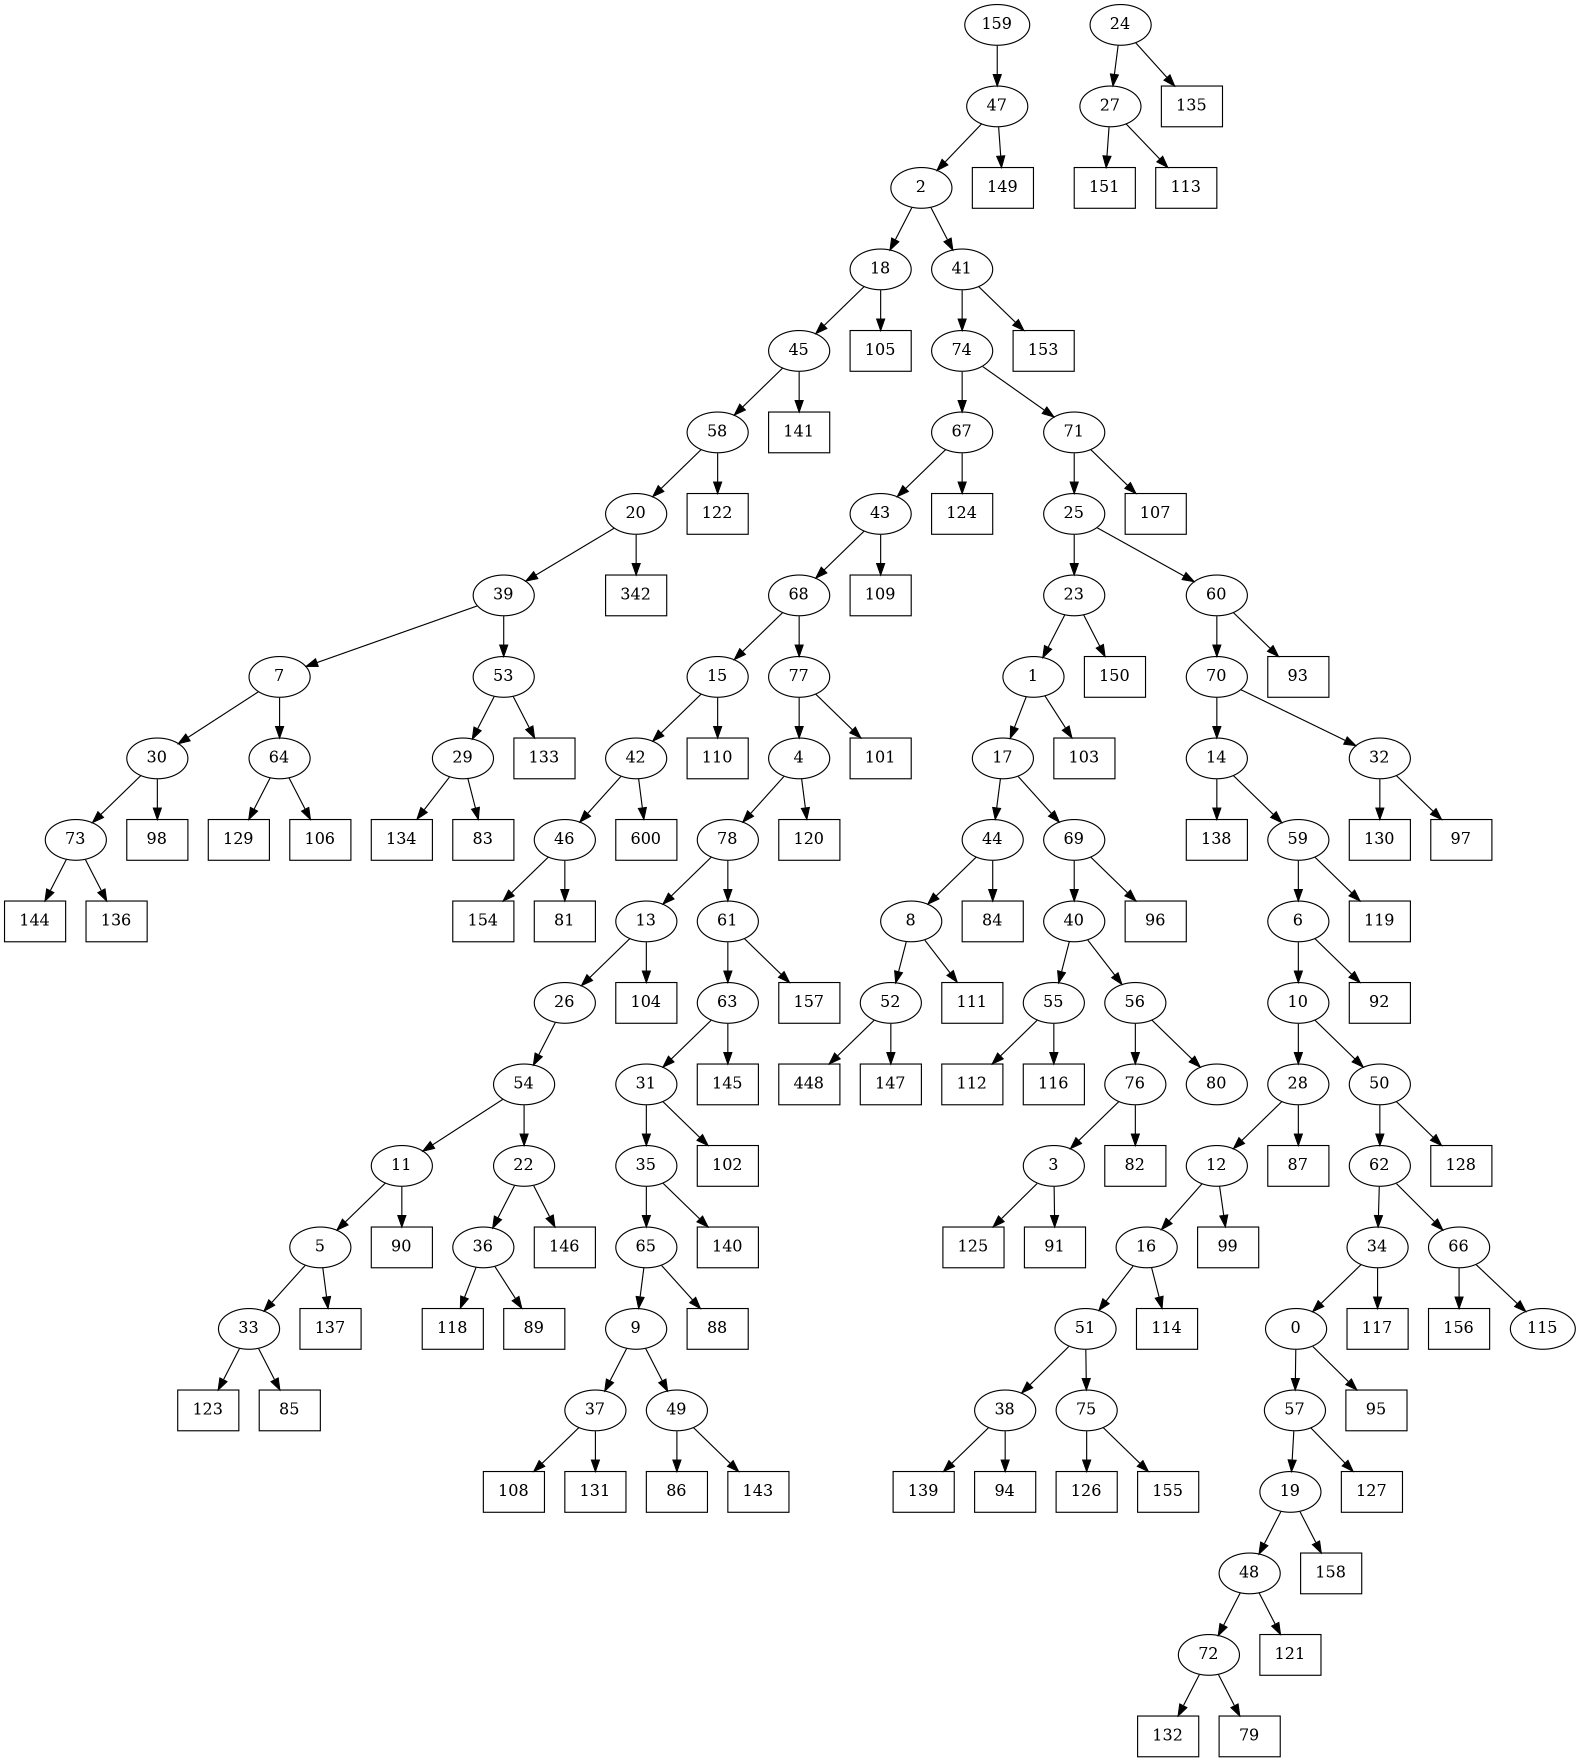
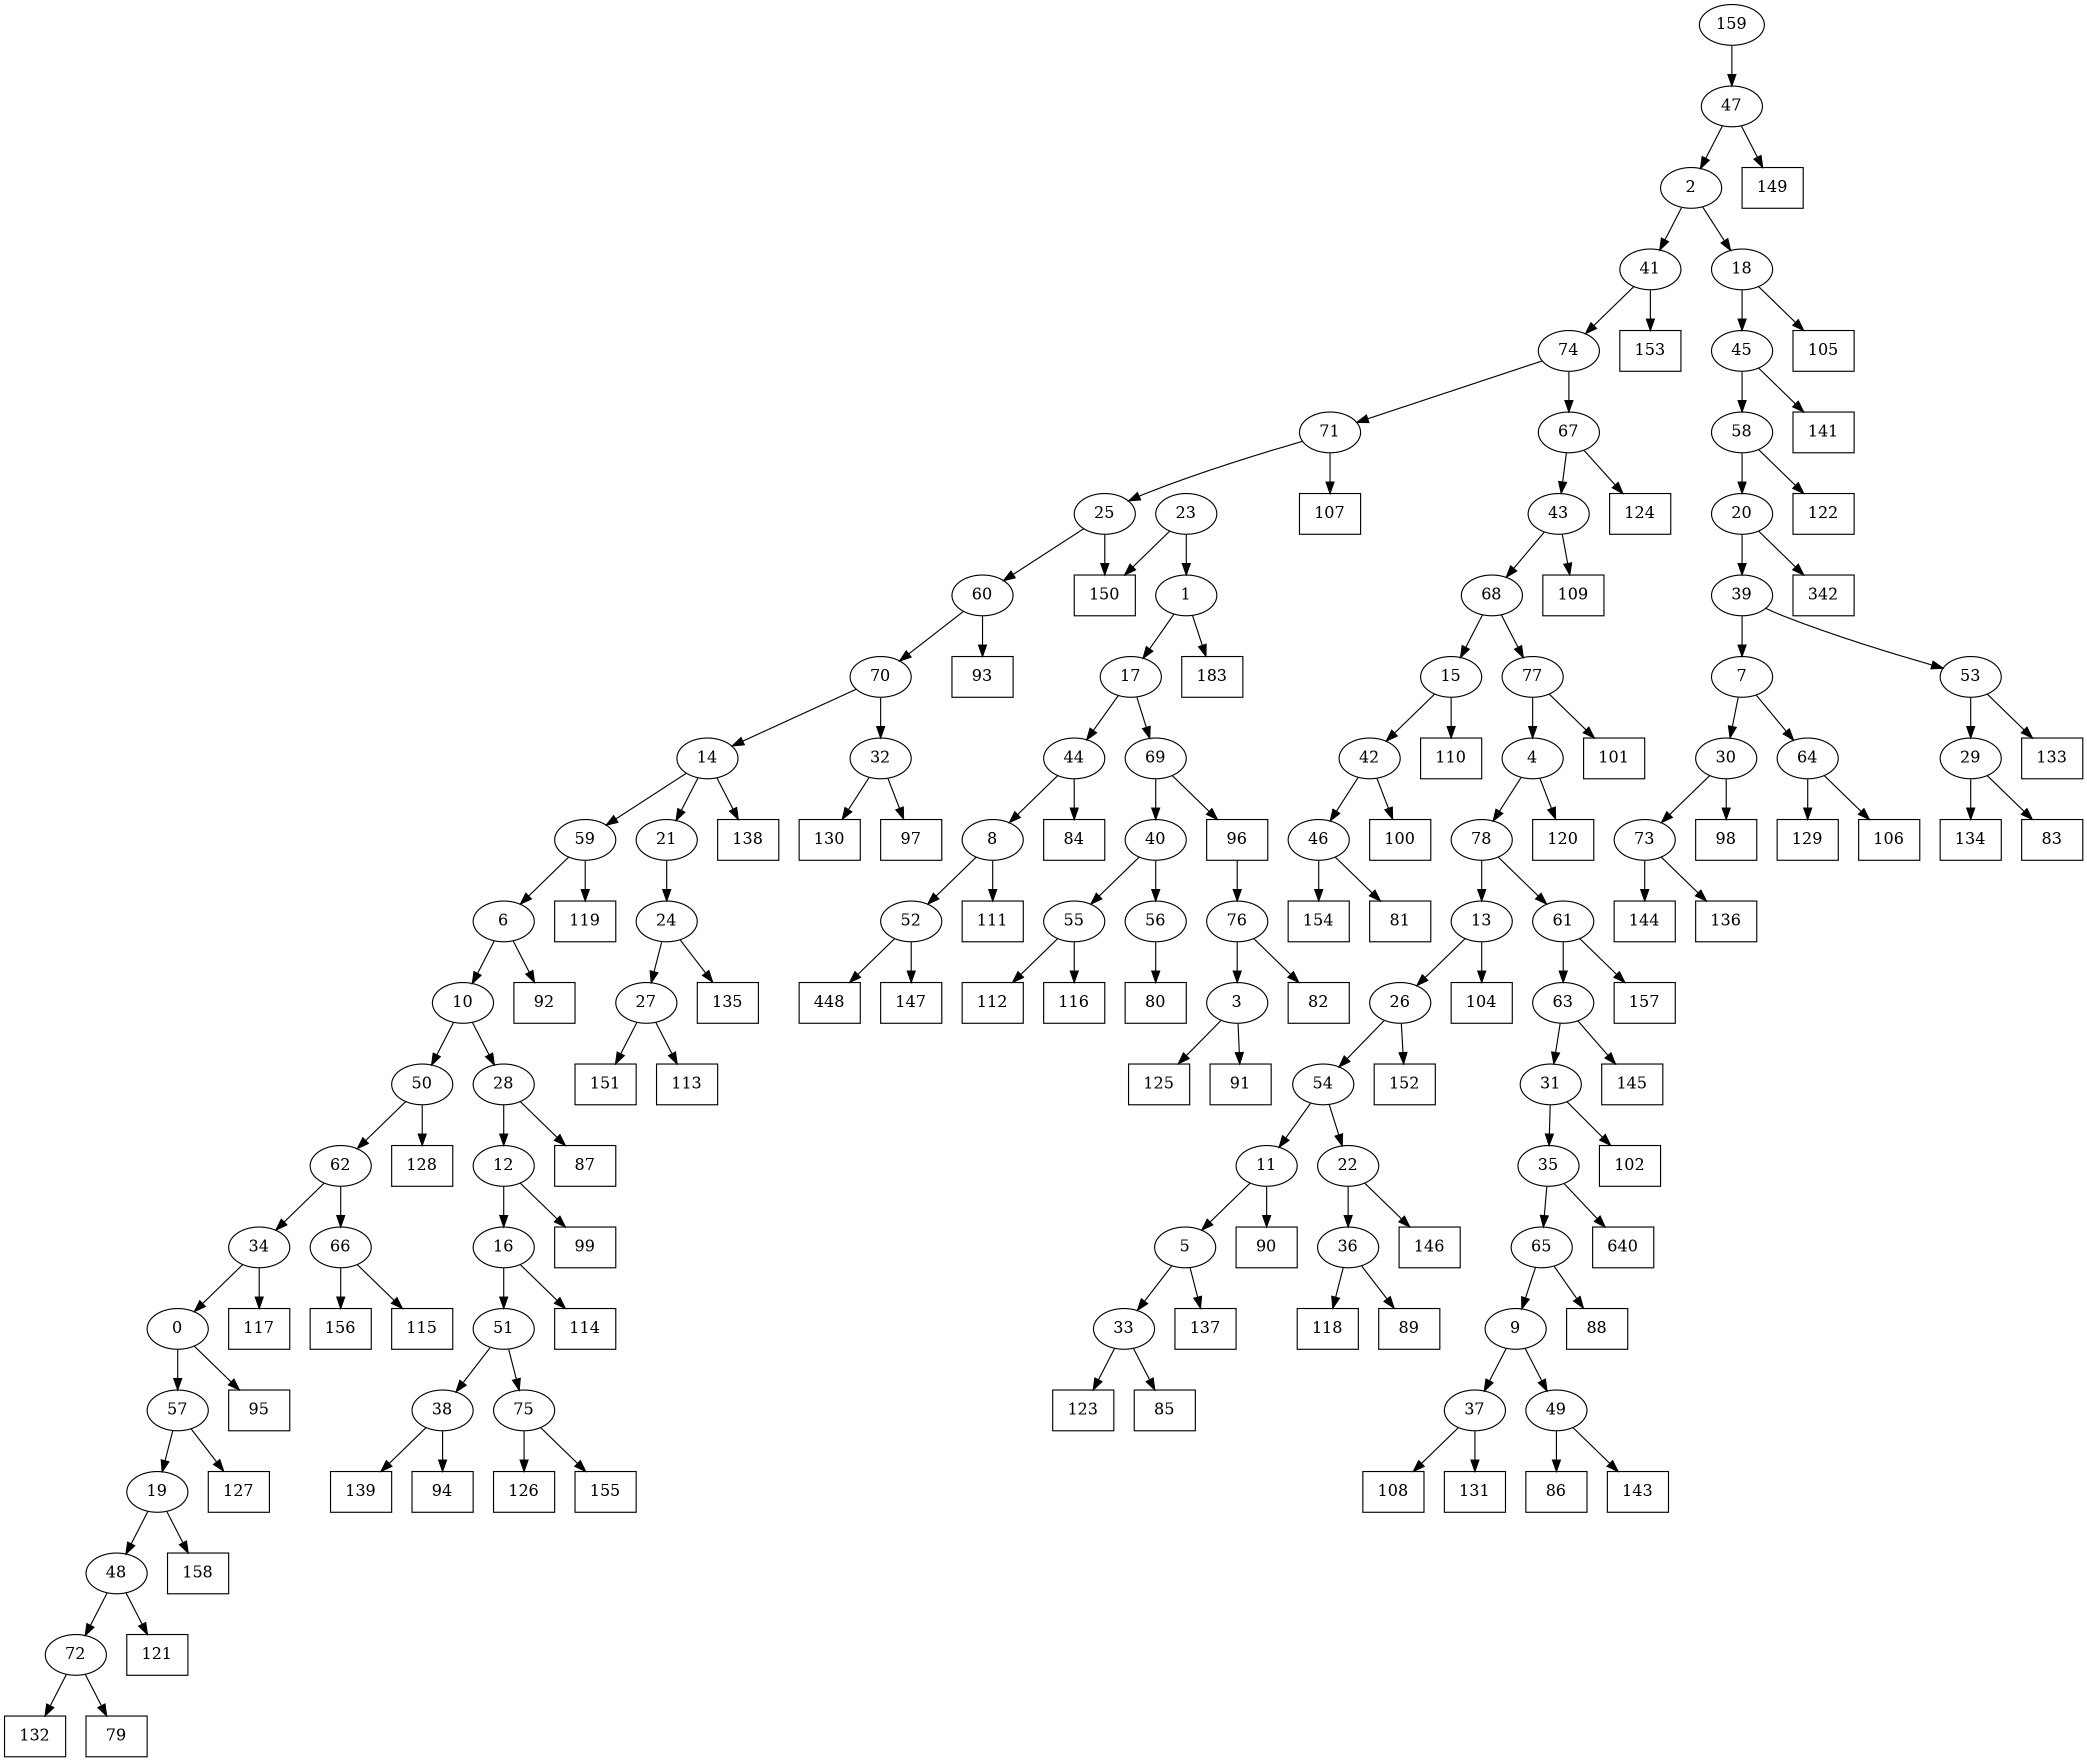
(1074, 549) -> (1105, 549)
(1084, 758) -> (1212, 677)
(646, 840) -> (1400, 840)
none -> (667, 840)
(1135, 1038) -> (1237, 875)
(1217, 1084) -> (1156, 1003)
none -> (1405, 1084)
(728, 1247) -> (1623, 1247)
(1543, 1329) -> (422, 1329)
